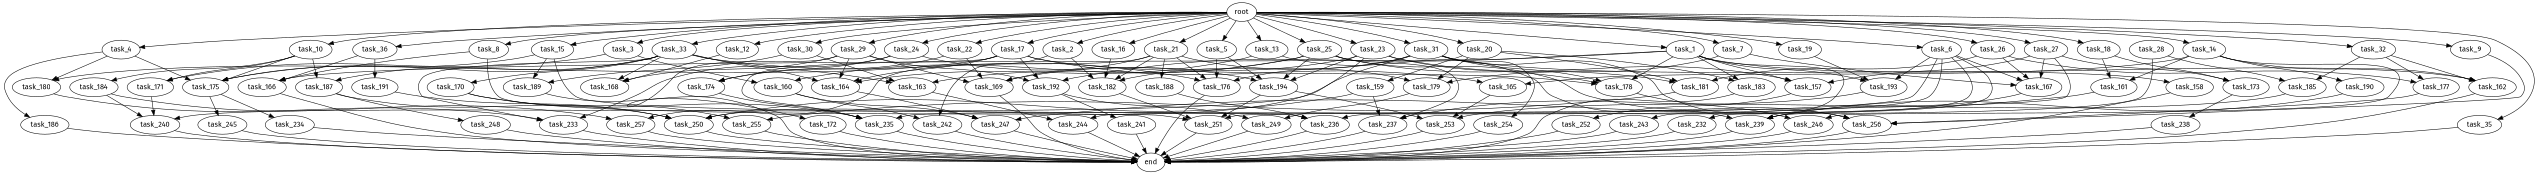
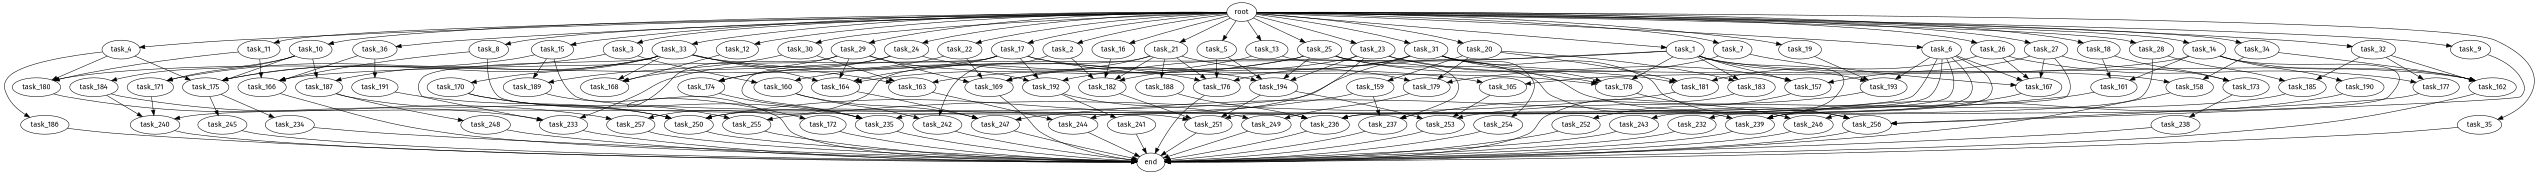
none -> (1694, 21)
none -> (259, 50)
none -> (2257, 50)
none -> (1669, 113)
